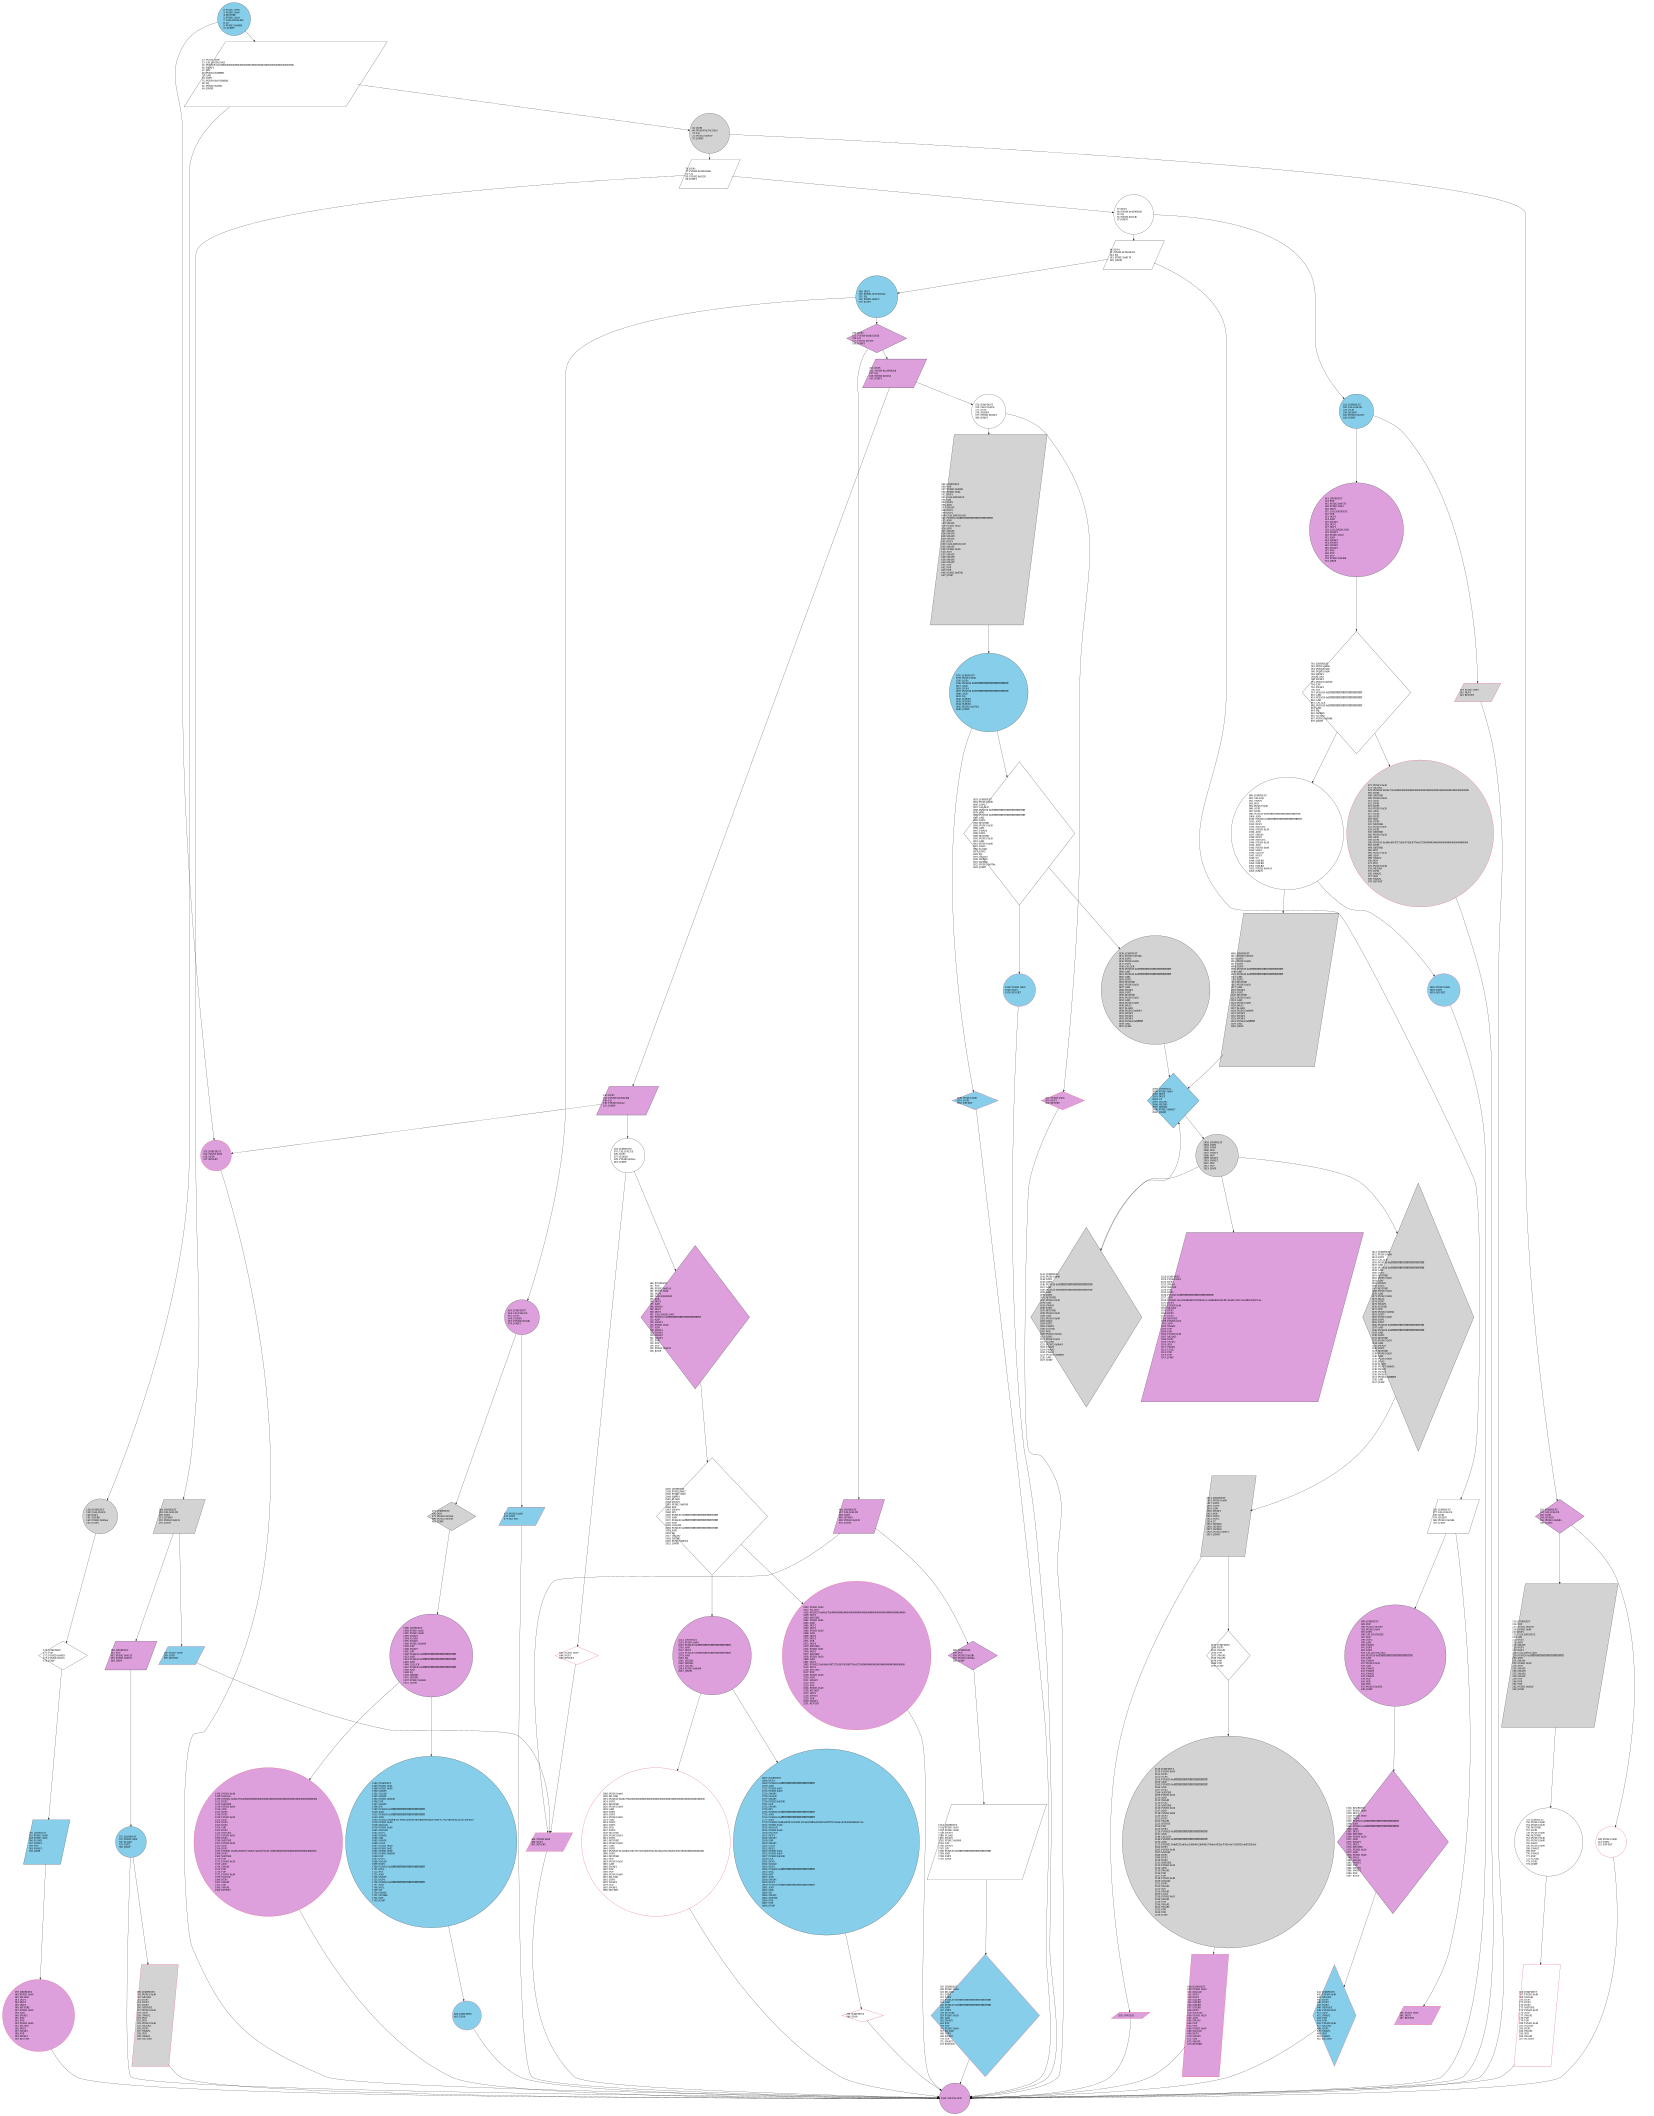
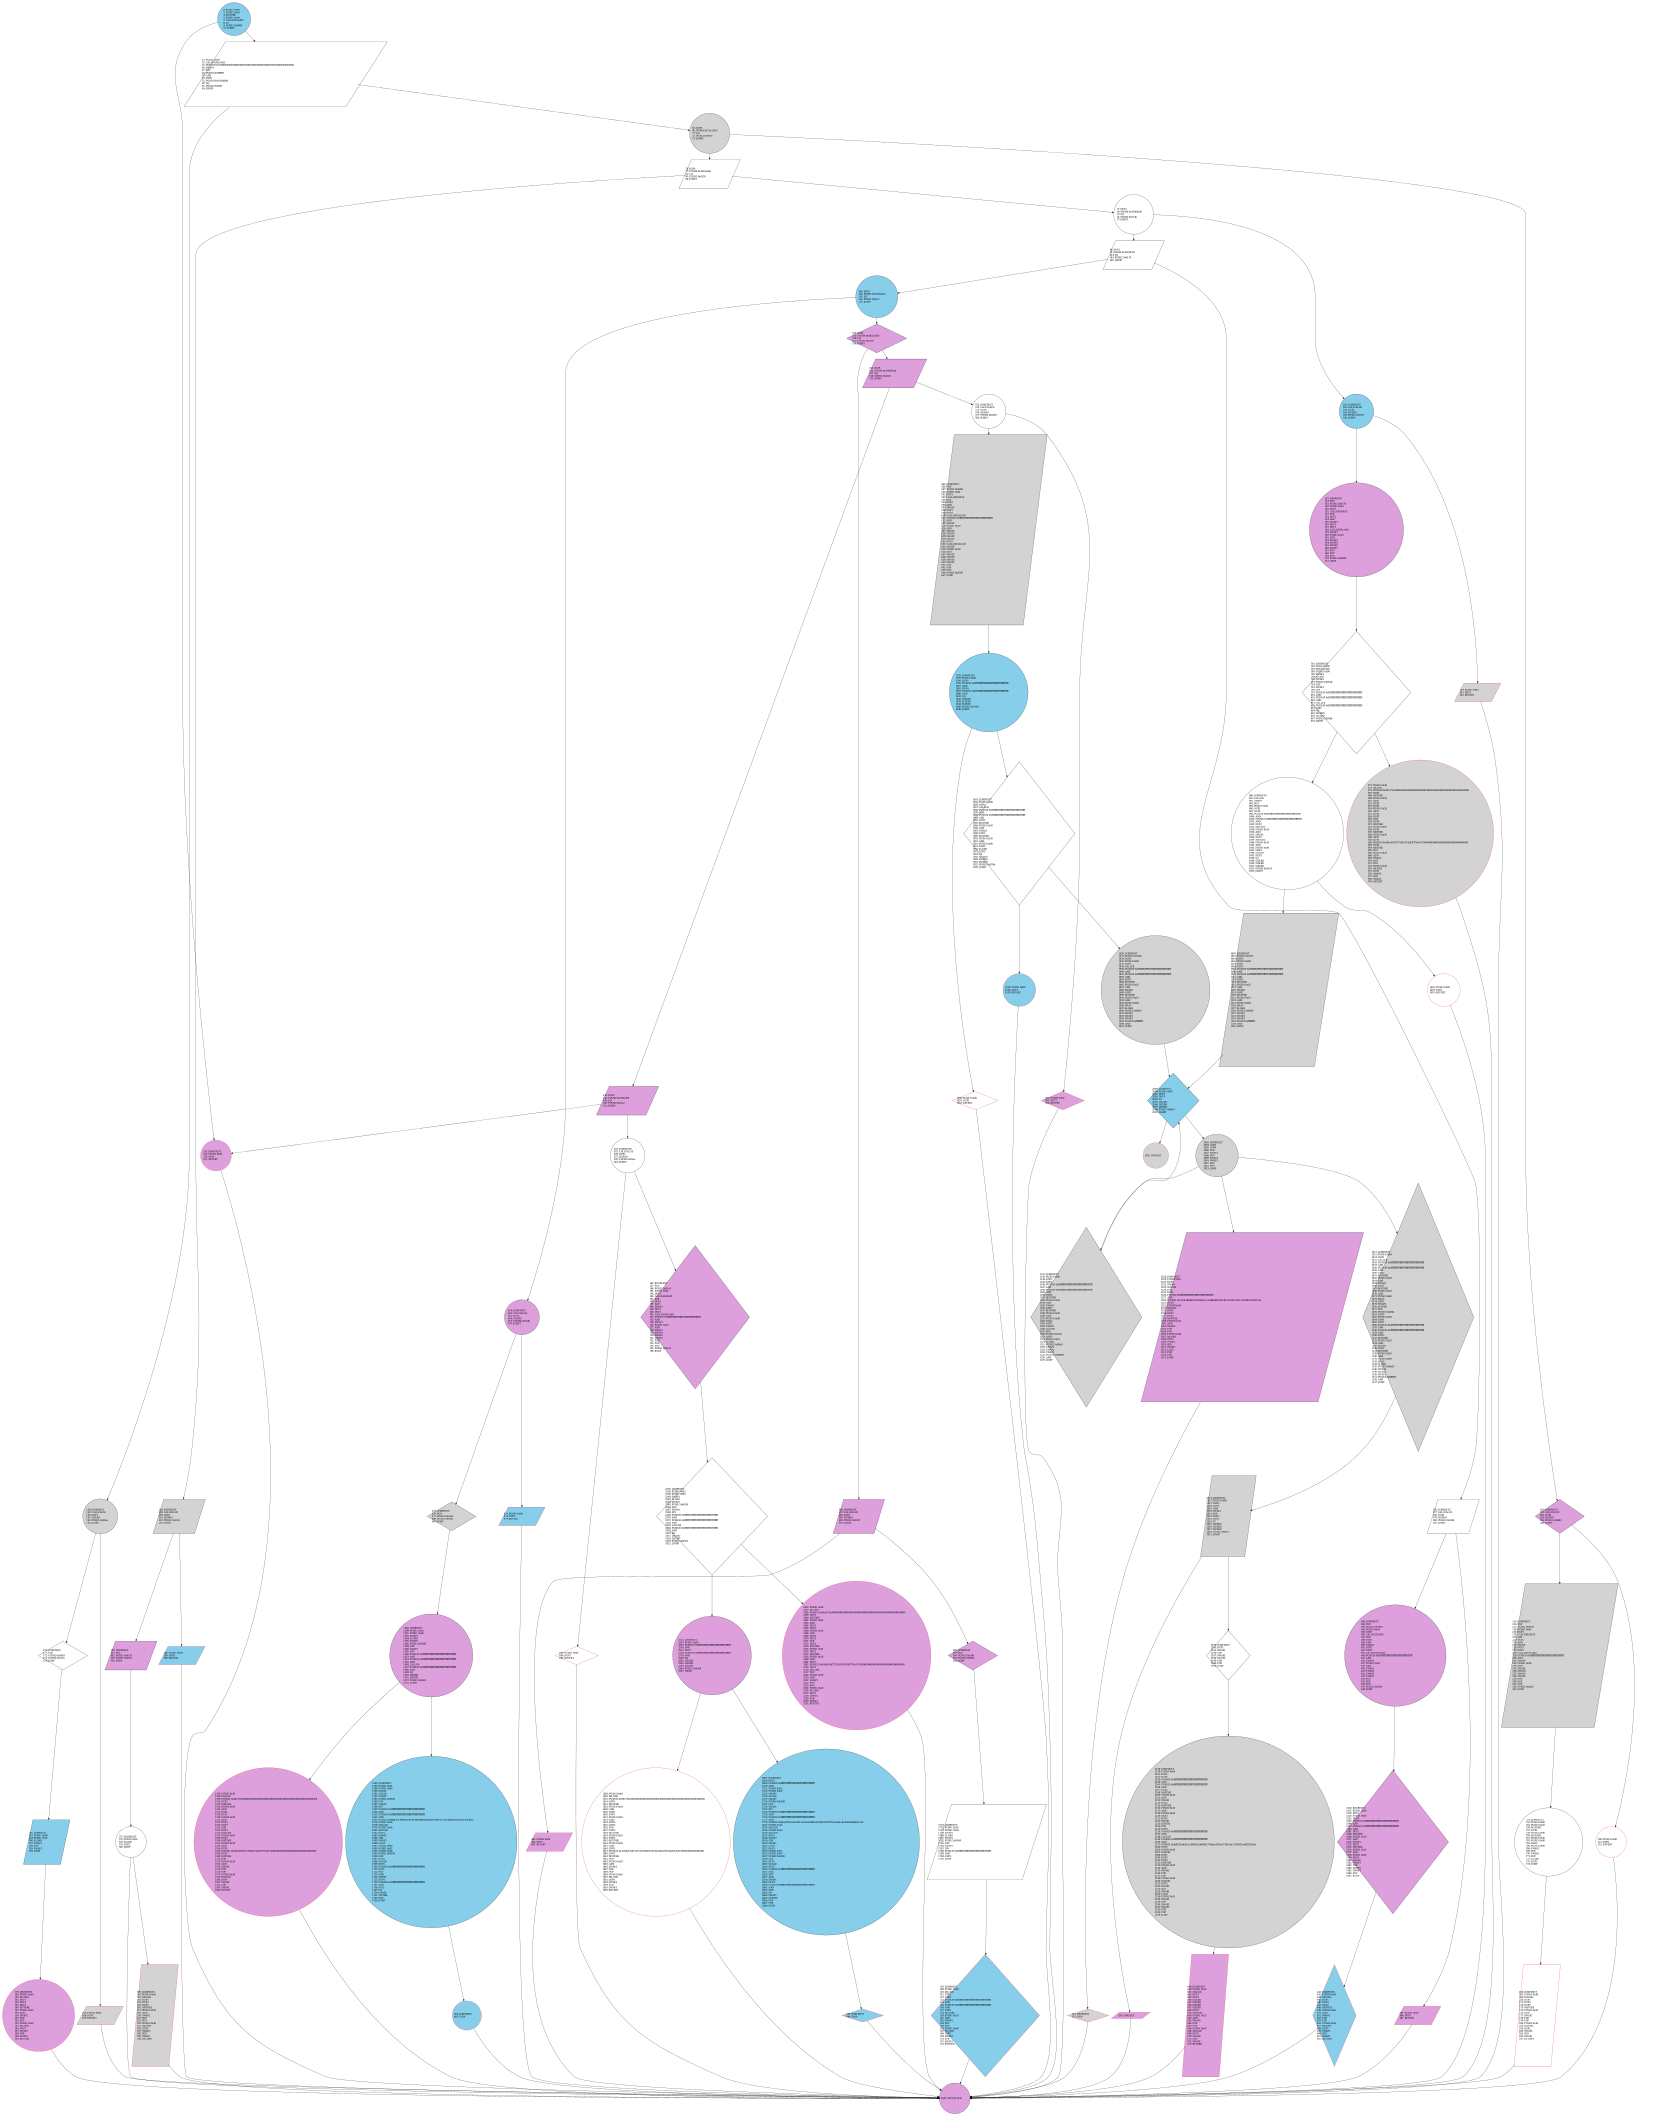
(1444, 990) -> (1444, 990)
(975, 1101) -> (975, 1101)
none -> (1156, 1156)
(403, 1731) -> (269, 2084)
(563, 1748) -> (613, 2005)
(131, 1842) -> (131, 1842)
none -> (100, 2015)
(863, 2015) -> (863, 2015)
none -> (1088, 2015)
none -> (1203, 2092)
